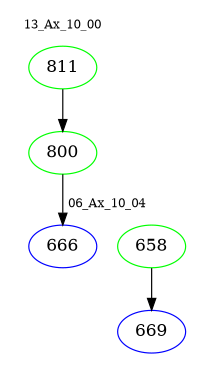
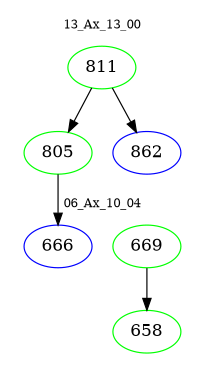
(63, 25) -> (102, 25)
(63, 153) -> (58, 153)
none -> (147, 153)
(152, 283) -> (147, 283)
(152, 332) -> (147, 246)
